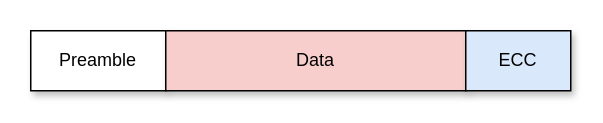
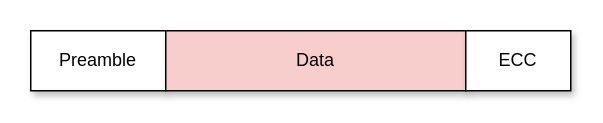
(518, 61) -> (518, 61)
